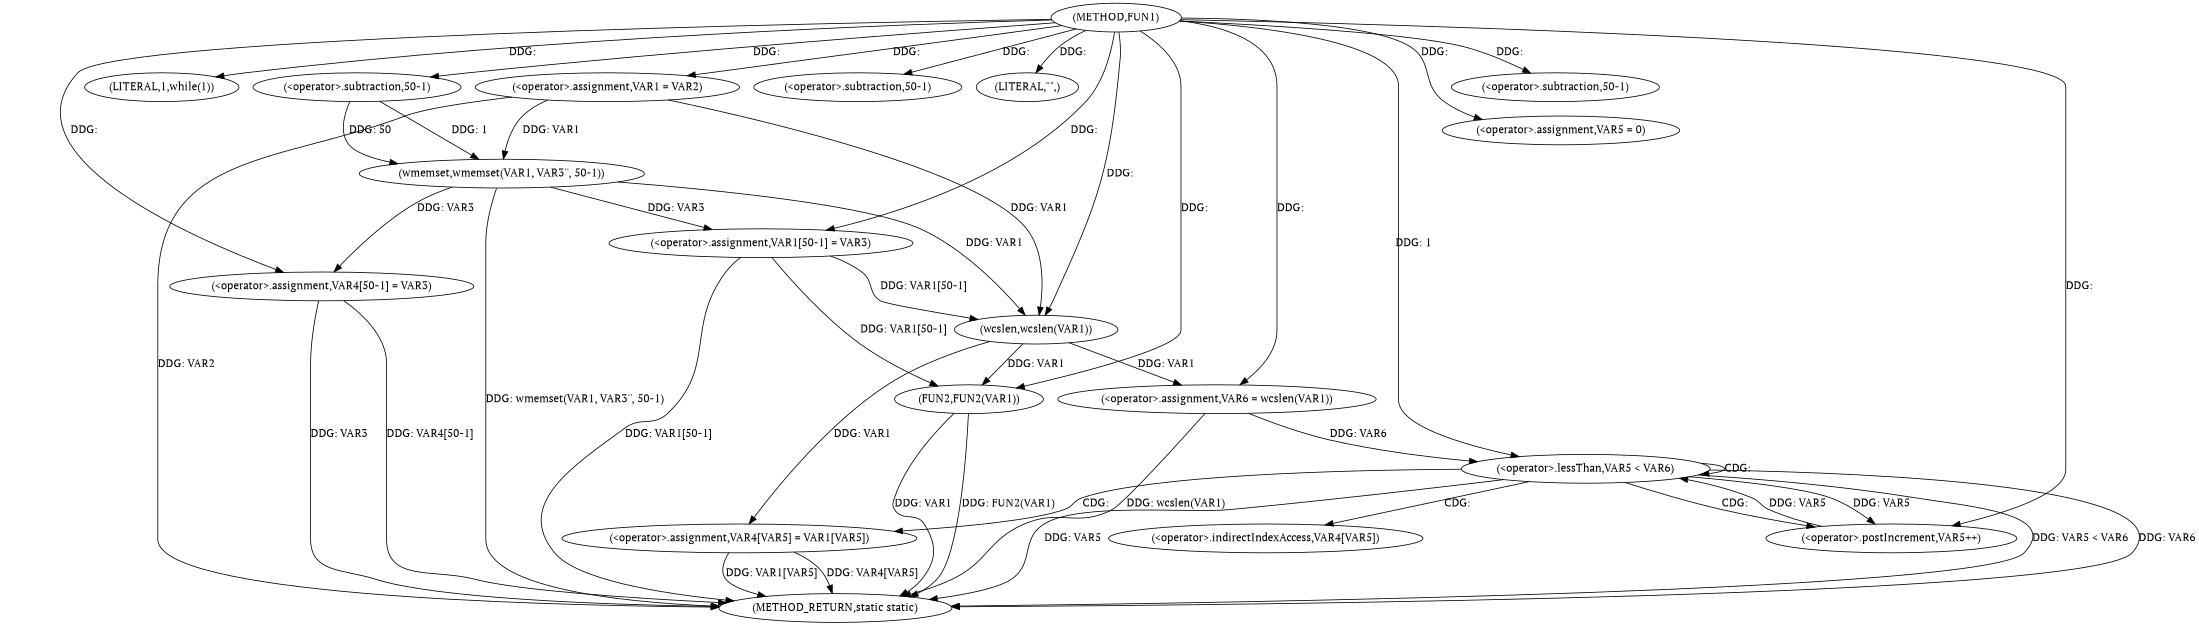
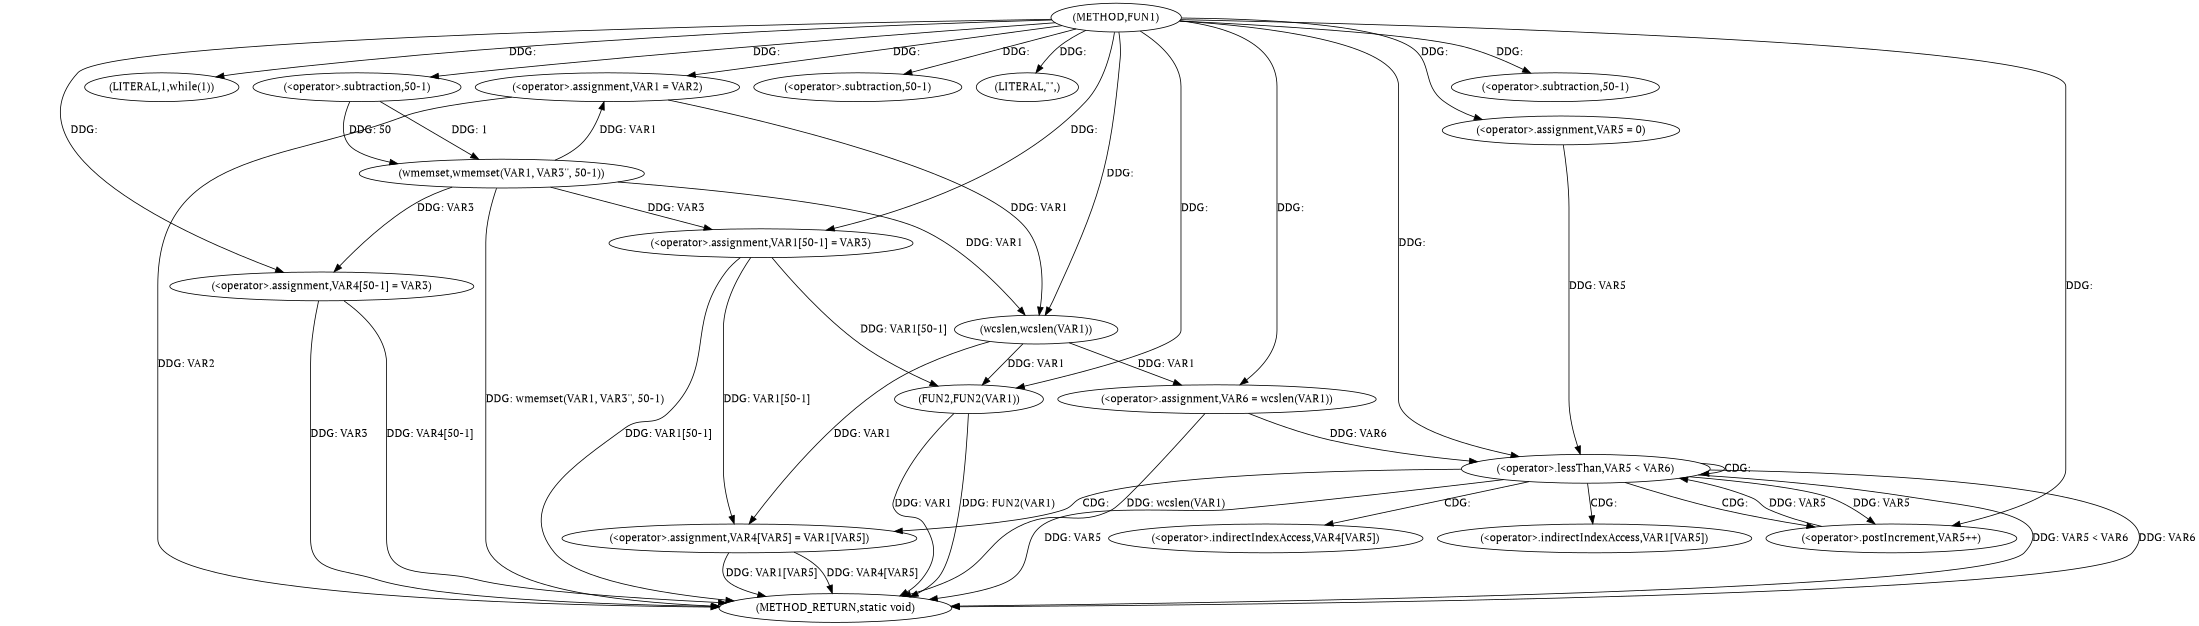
(519, 120) -> (584, 141)
(1414, 243) -> (1414, 243)
none -> (1569, 296)
(890, 304) -> (723, 384)
none -> (1595, 538)
(835, 608) -> (835, 608)
